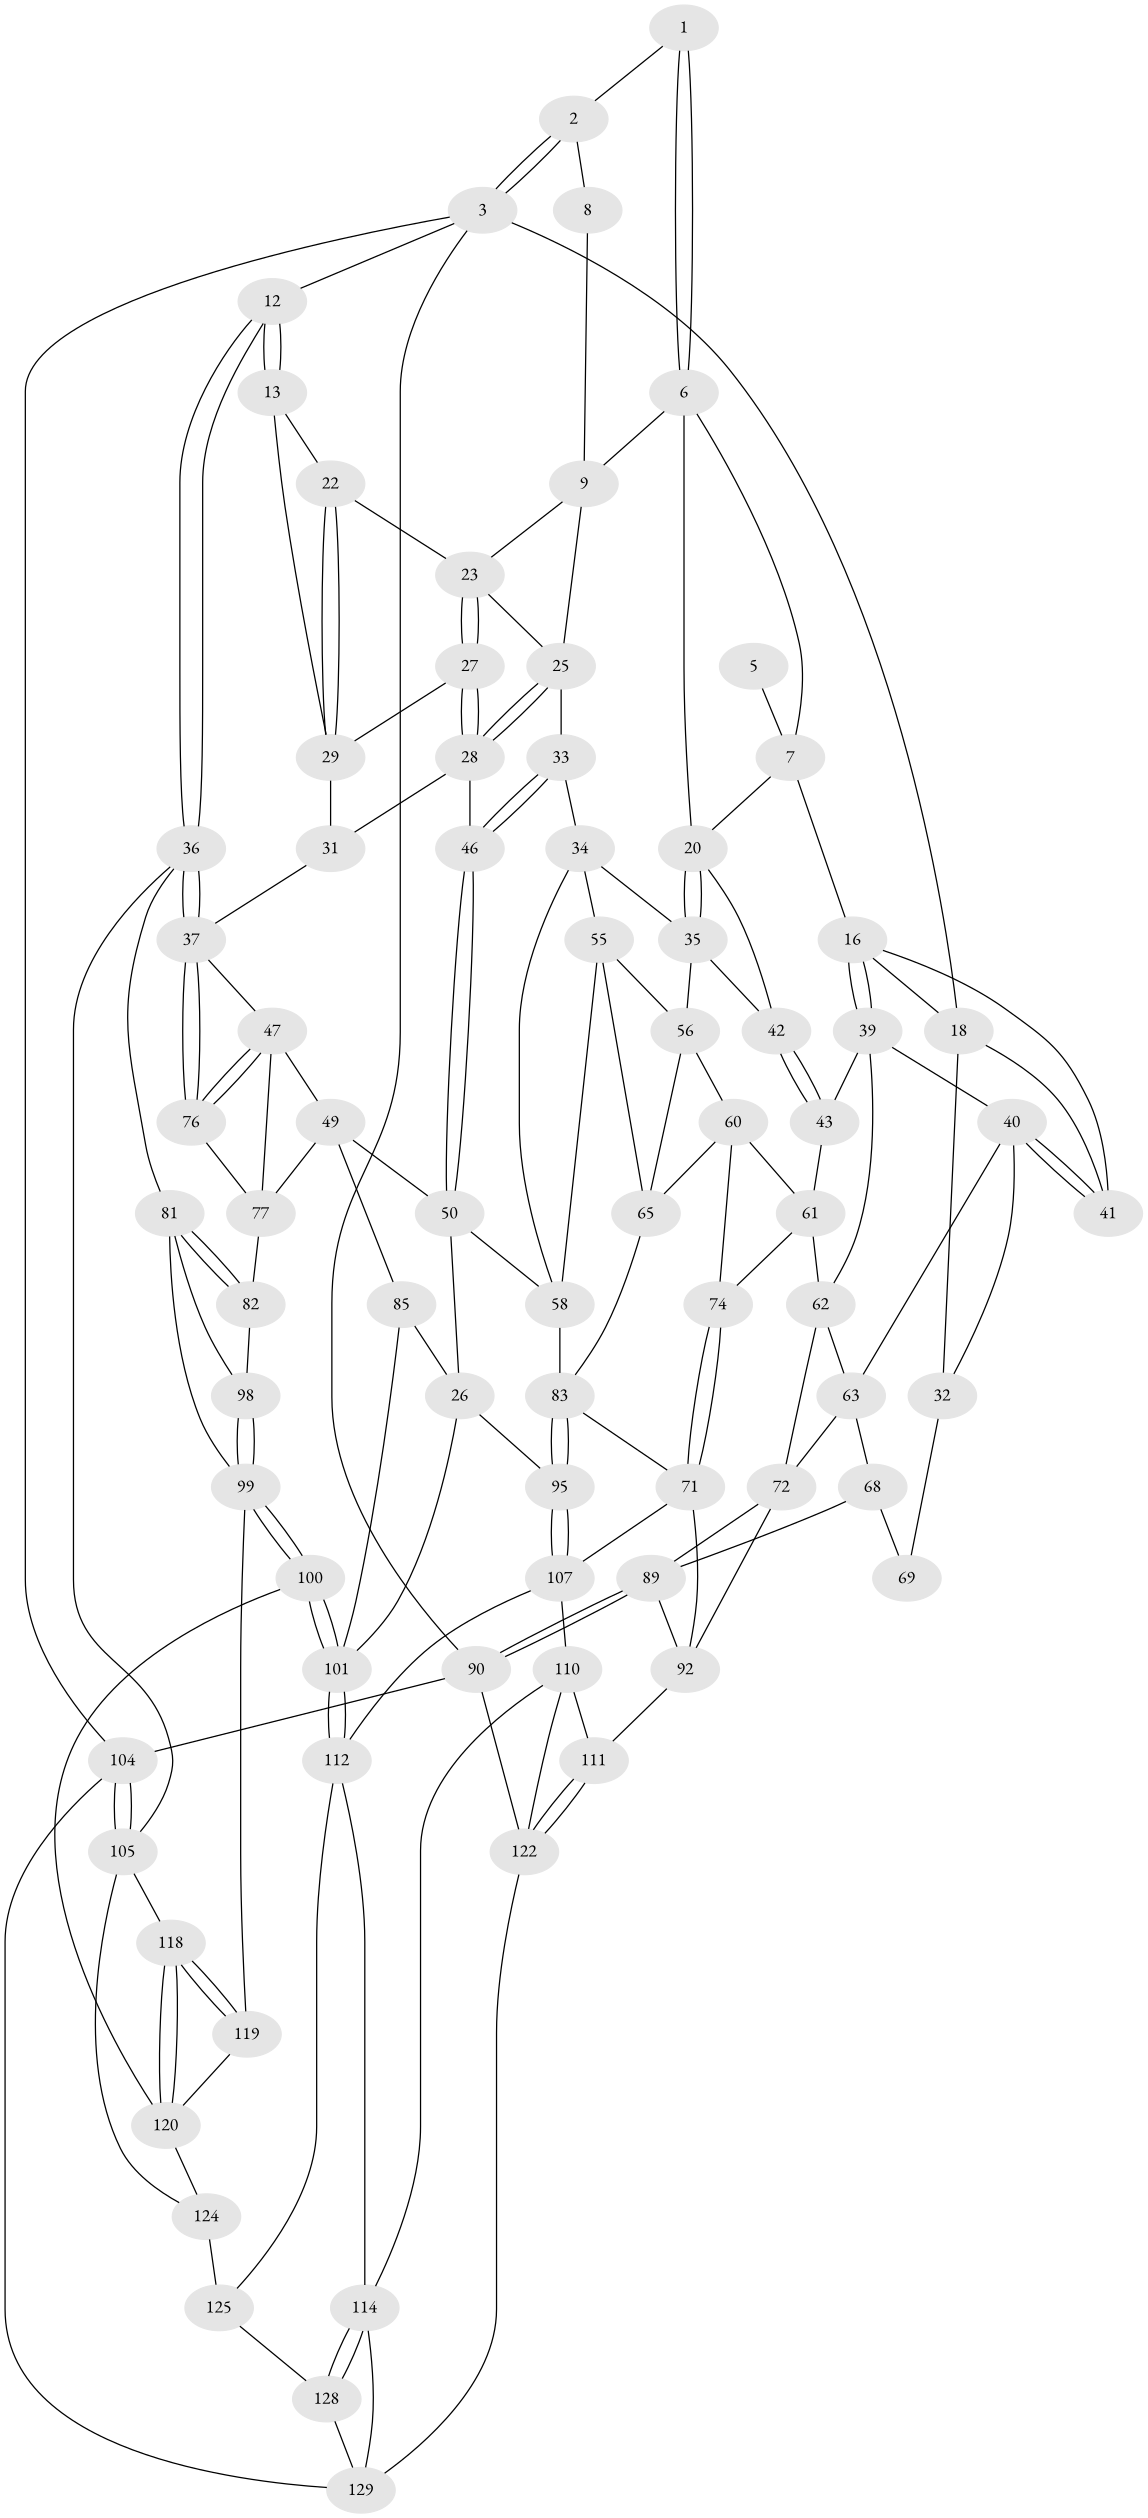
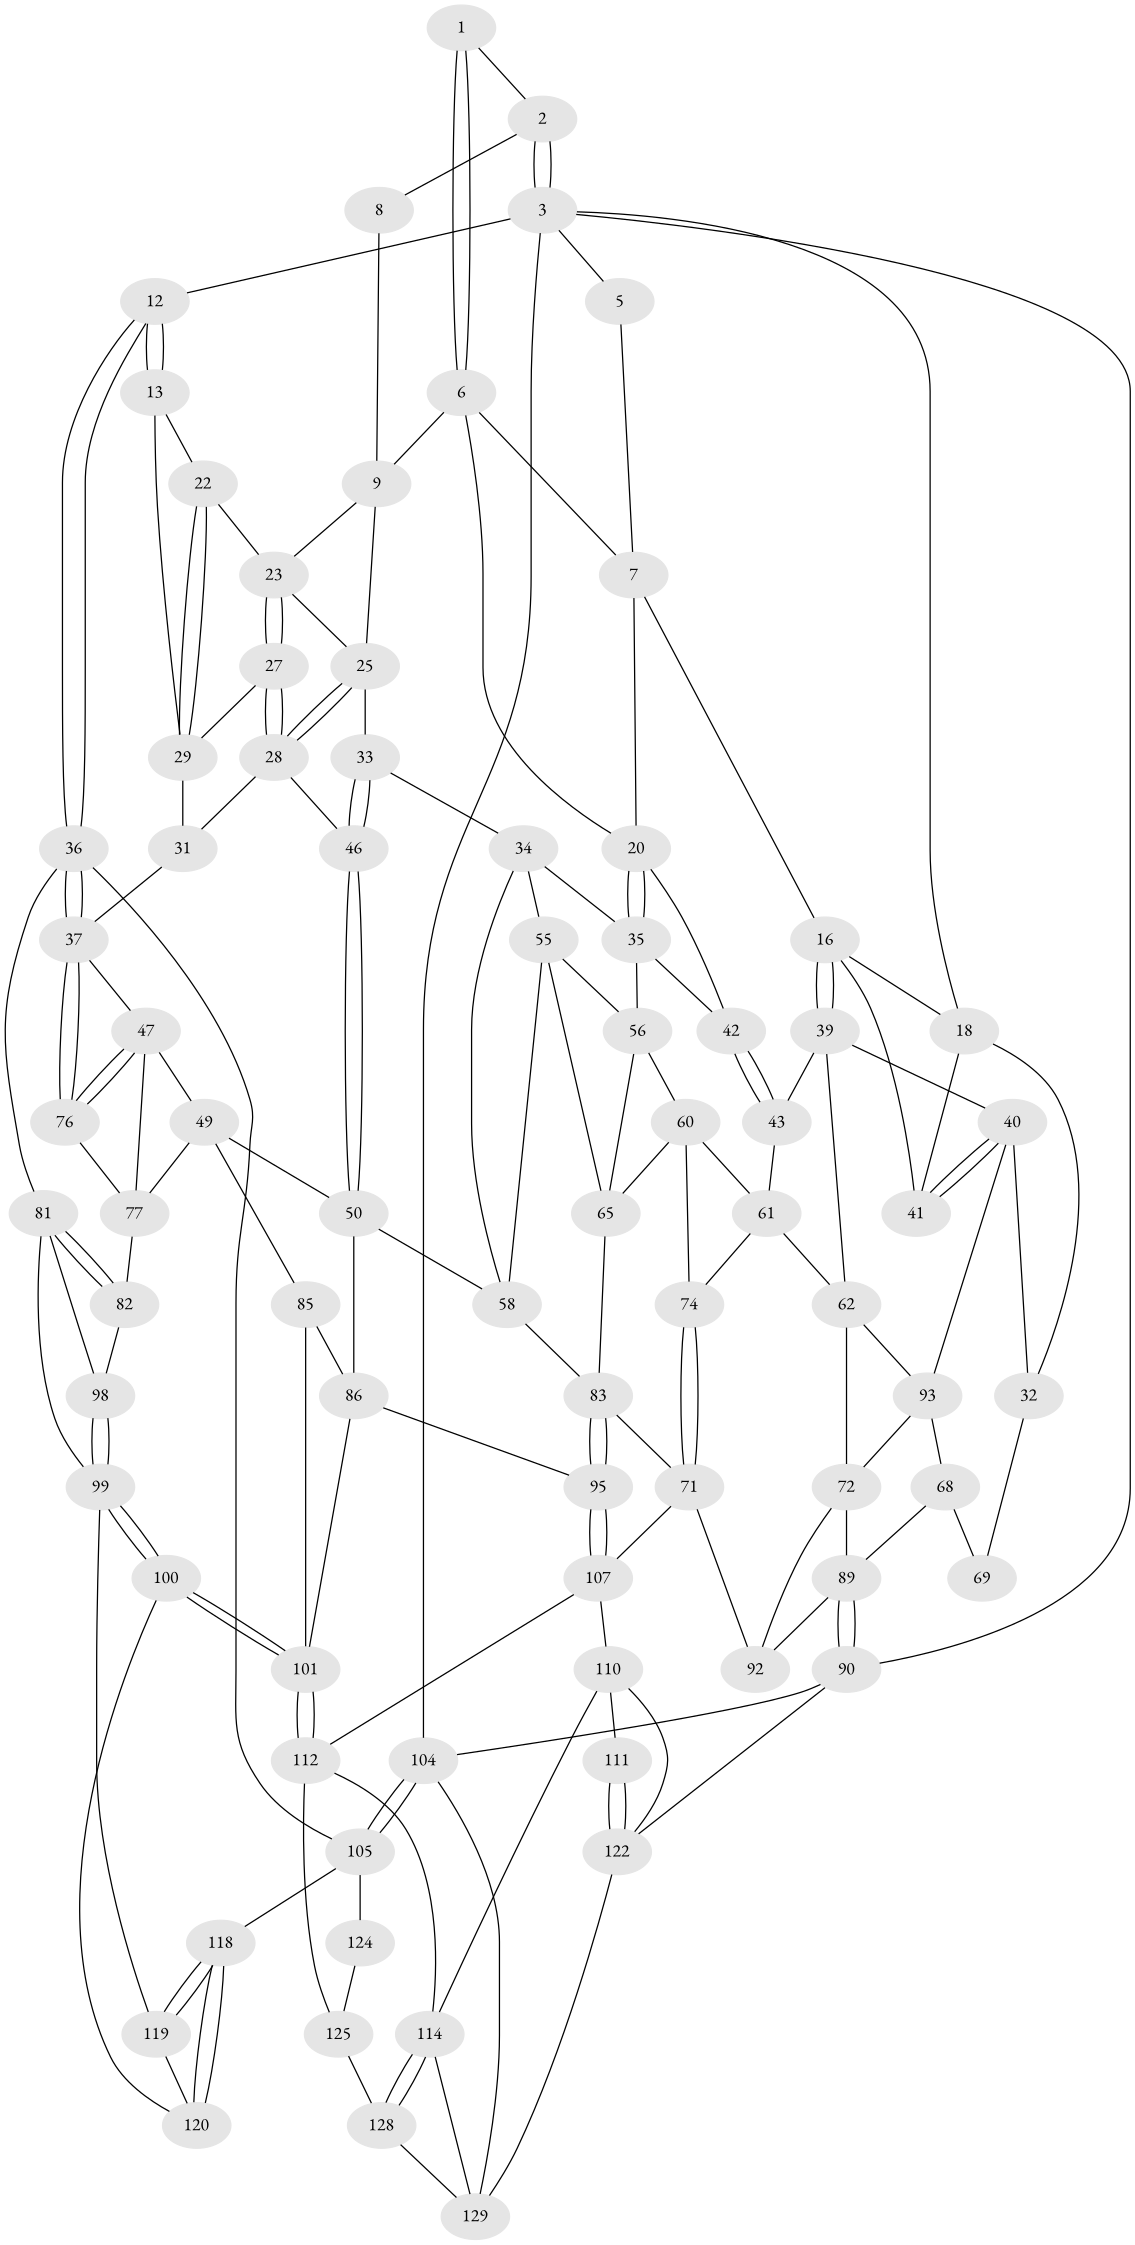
none -> (581, 256)
(460, 1396) -> (354, 1396)
(851, 1396) -> (928, 1396)
(640, 1715) -> none
(186, 2171) -> none
